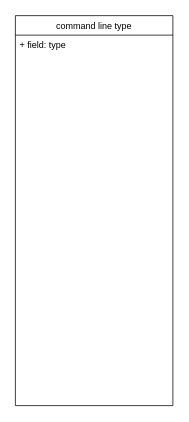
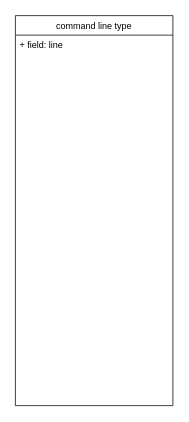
(46, 45) -> (44, 45)
